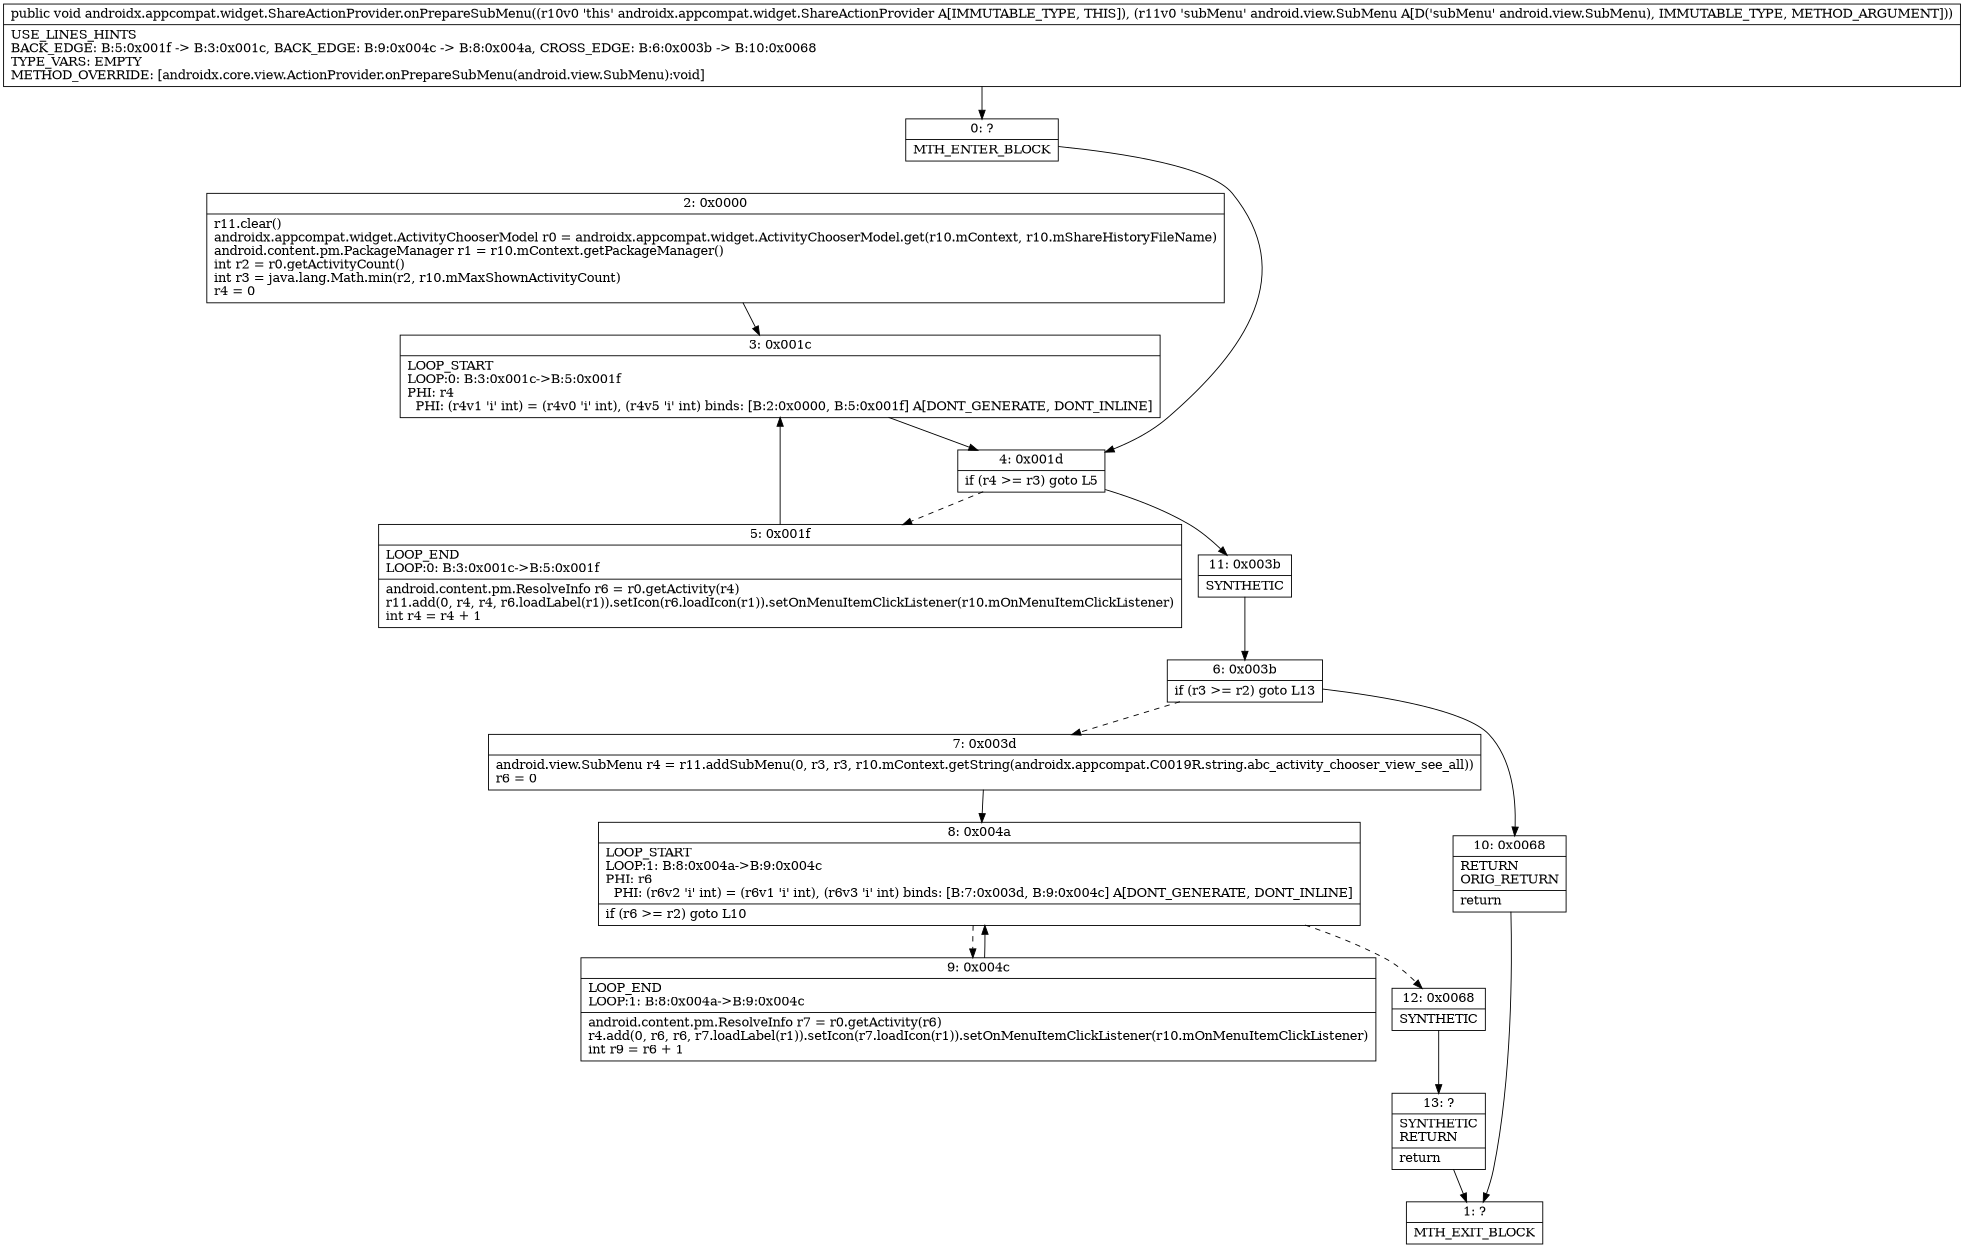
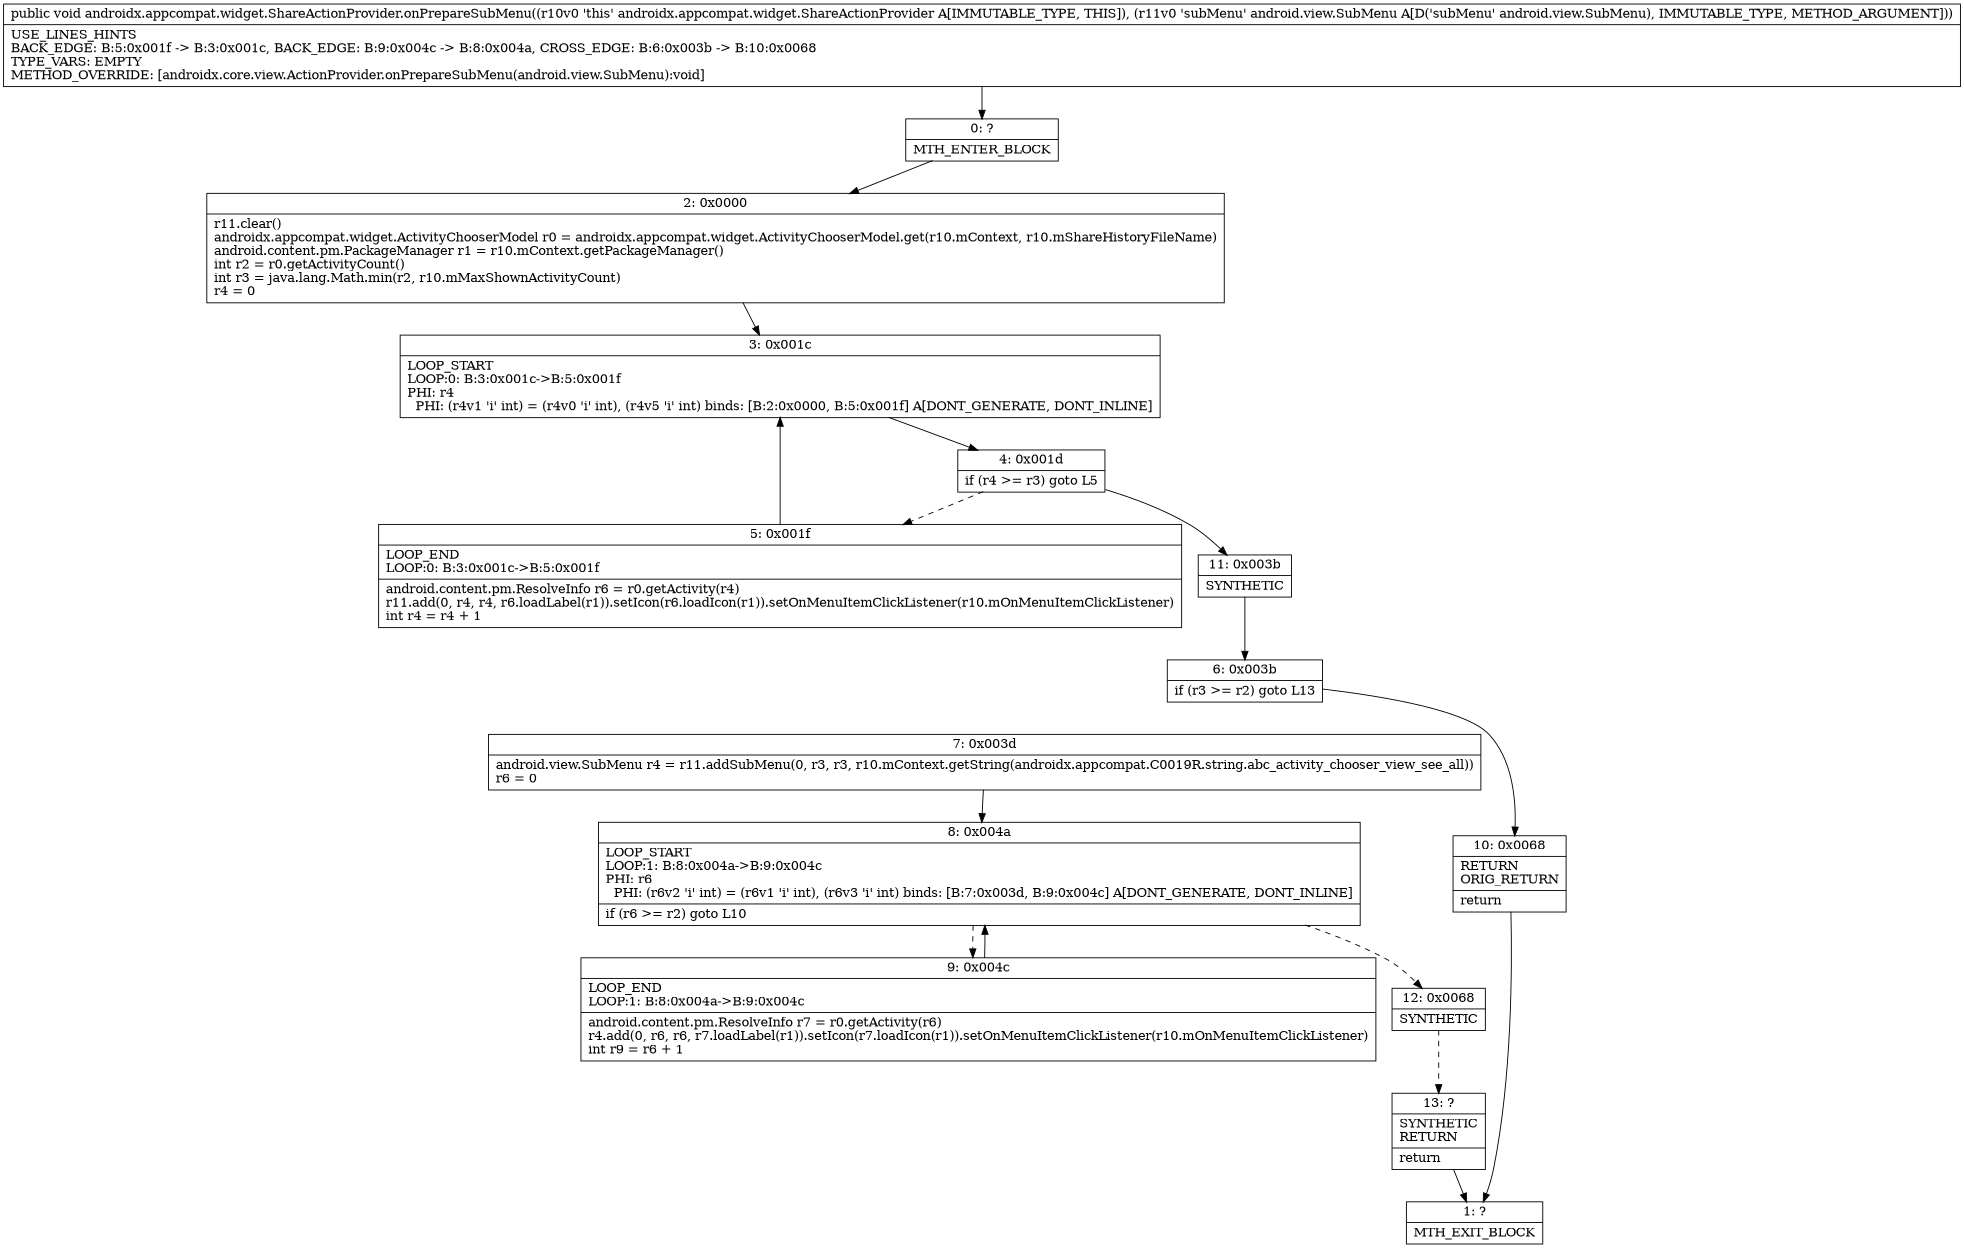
(1261, 258) -> (895, 176)
(1130, 717) -> none
(1439, 1057) -> (1439, 1057)
